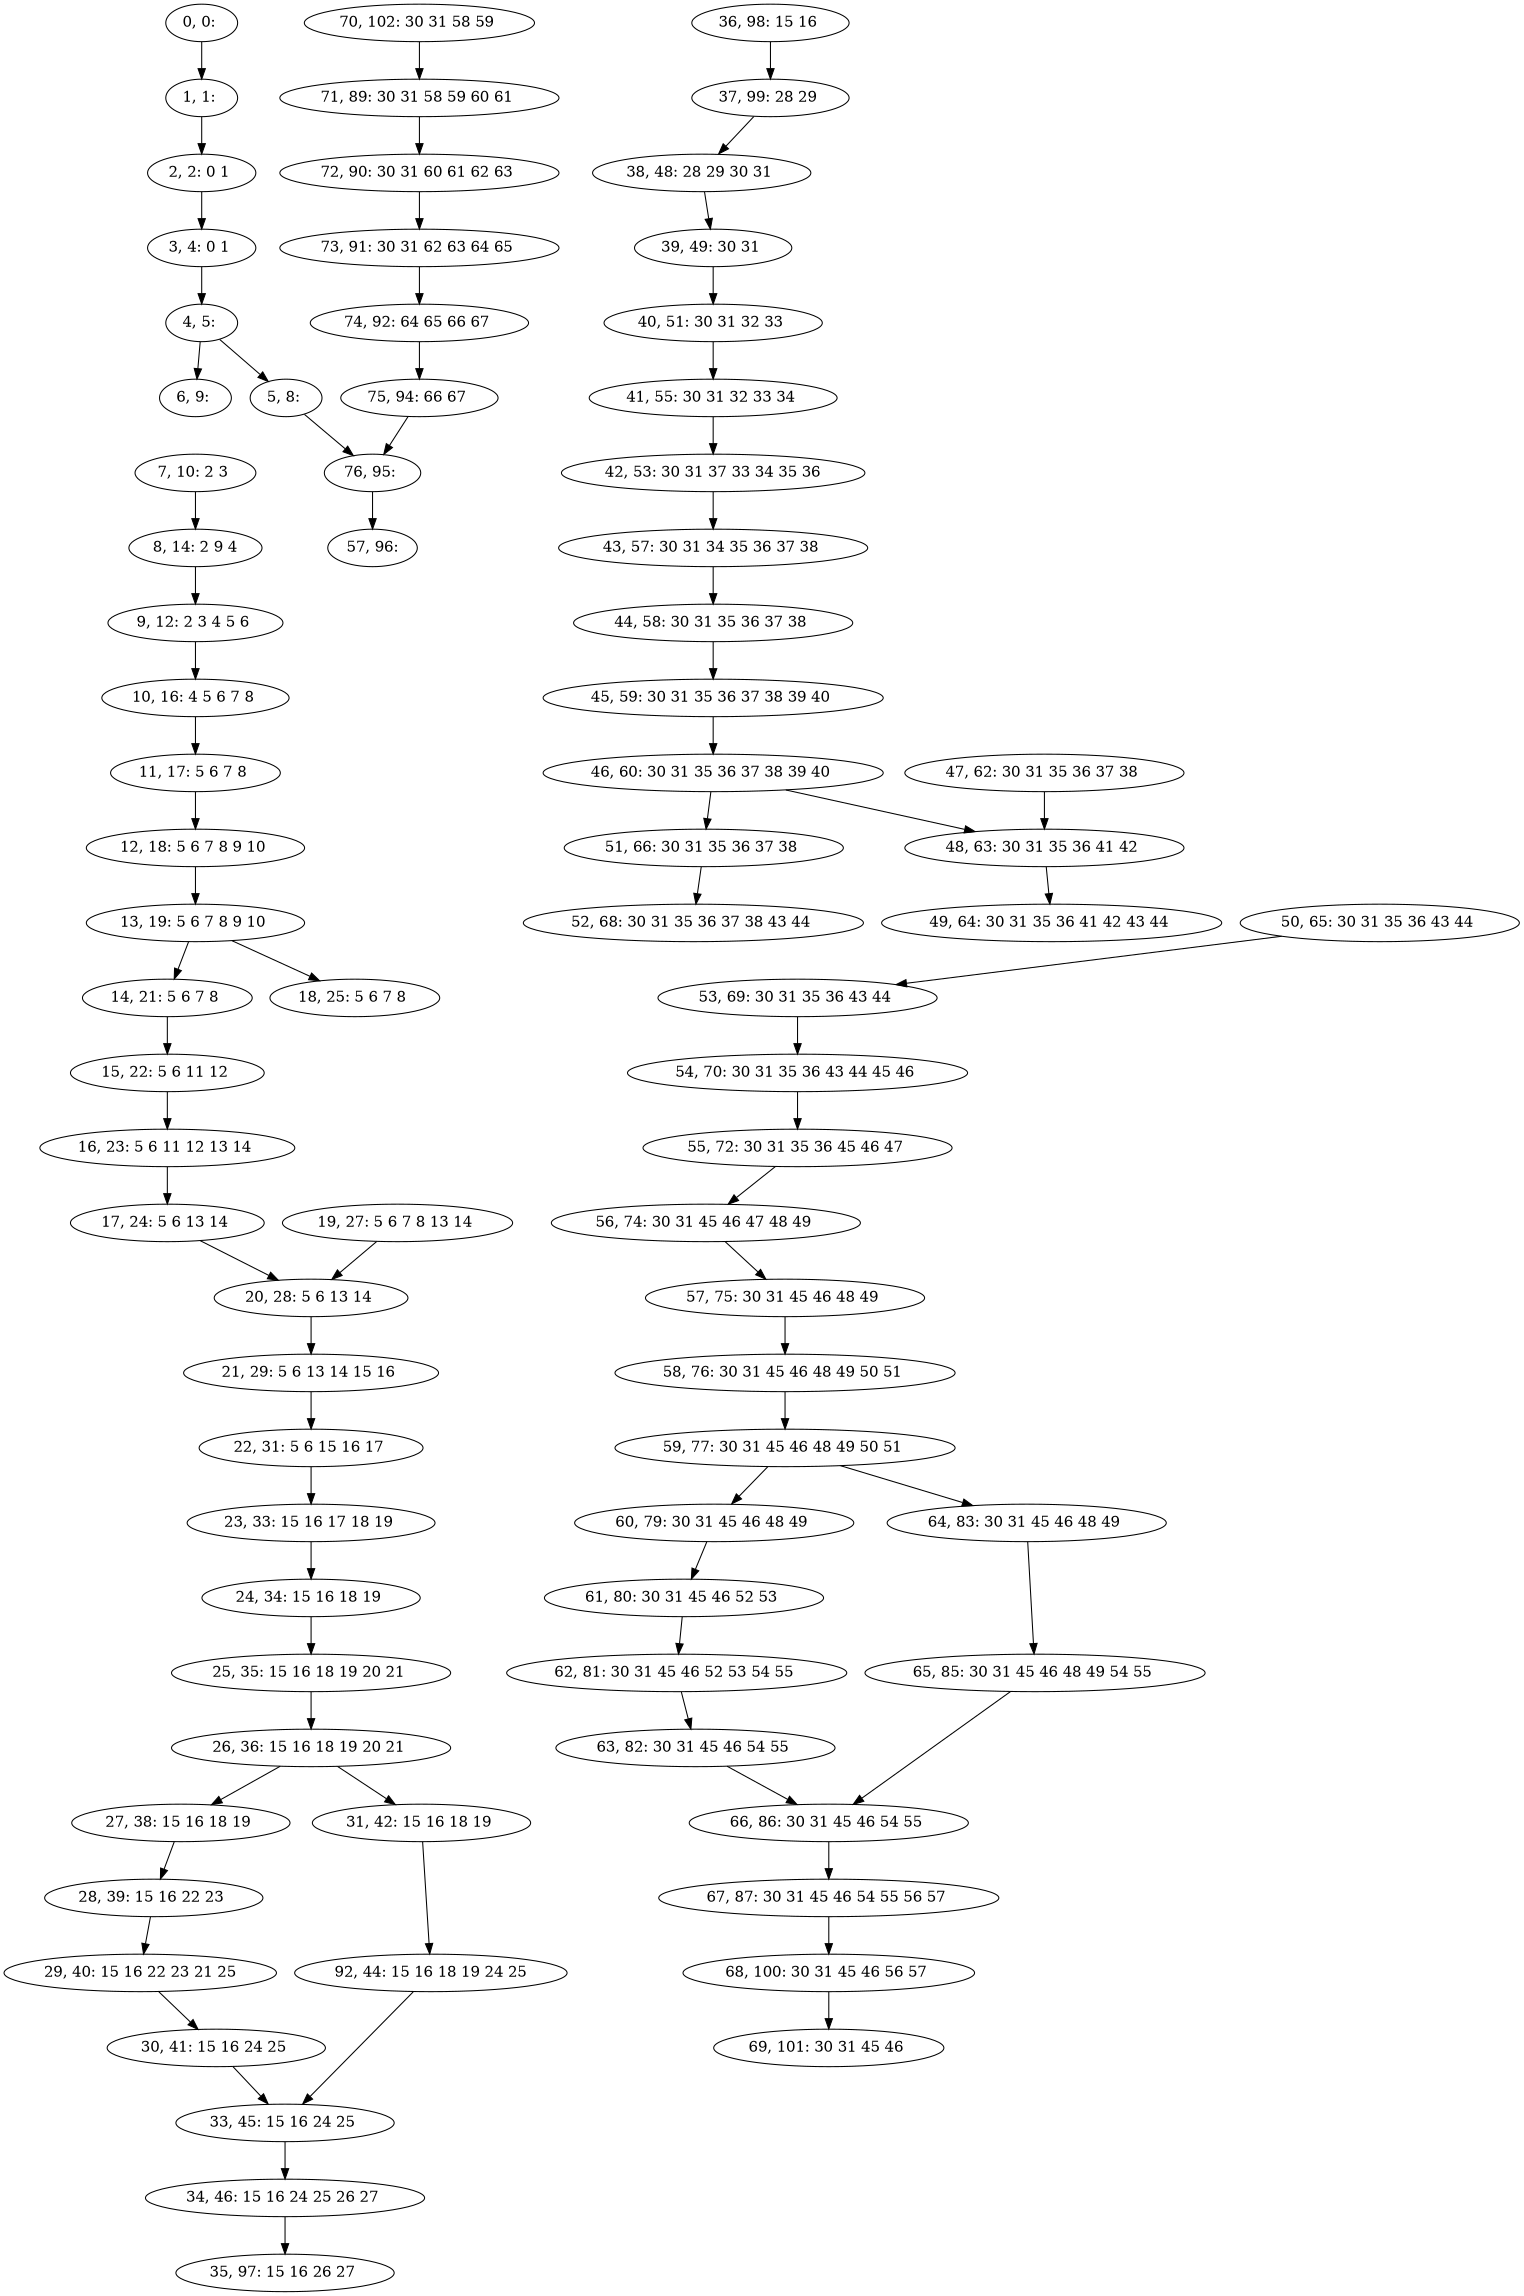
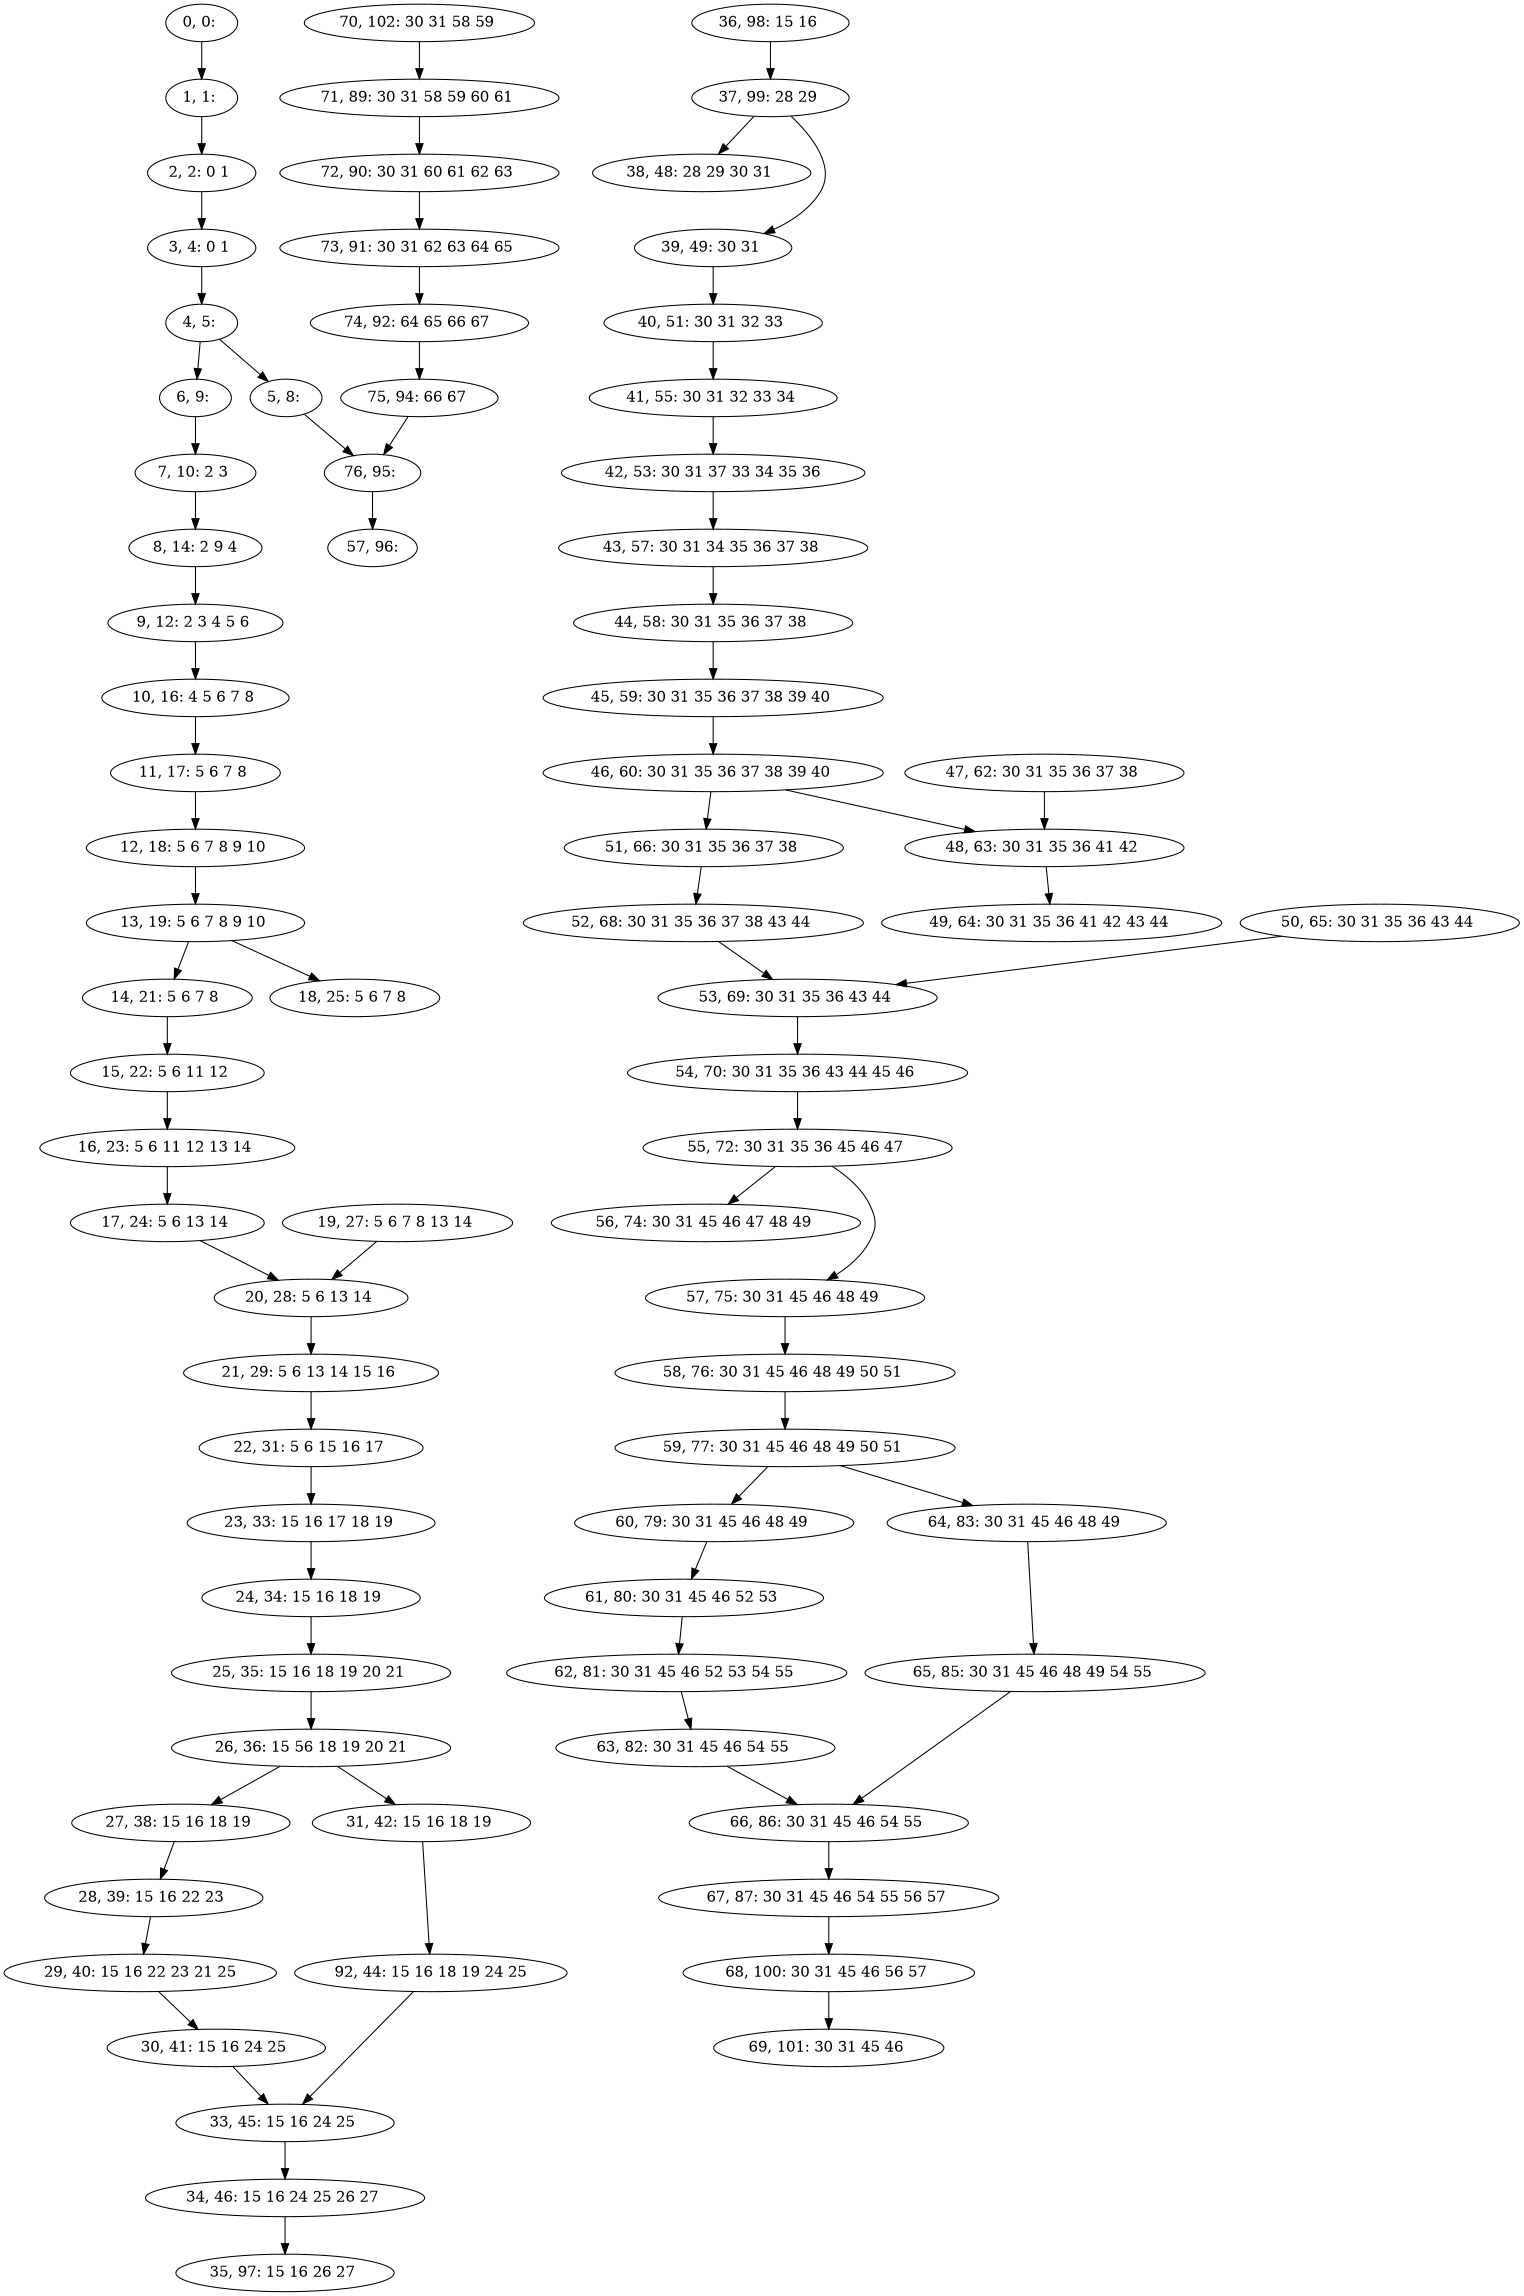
(707, 205) -> (825, 179)
none -> (195, 430)
none -> (741, 957)
(741, 1257) -> (875, 1220)
(311, 1748) -> (311, 1748)
